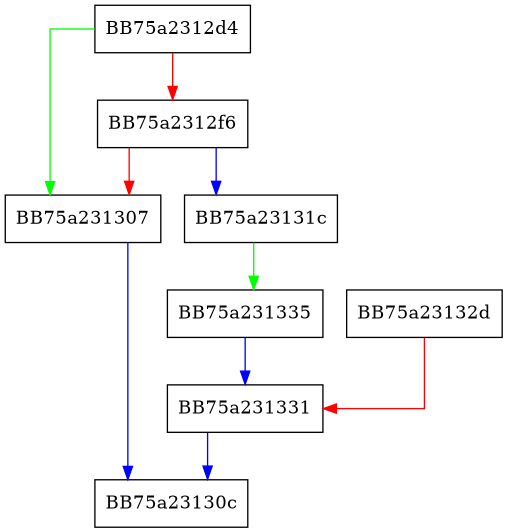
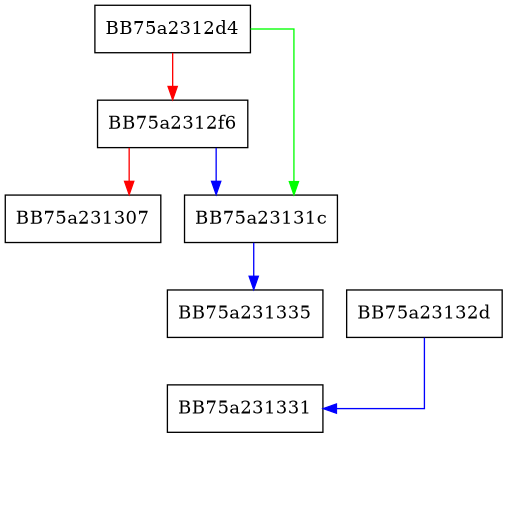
(50, 83) -> (294, 84)
(254, 259) -> (254, 259)
(245, 354) -> none
(416, 409) -> (416, 409)
(171, 503) -> none
